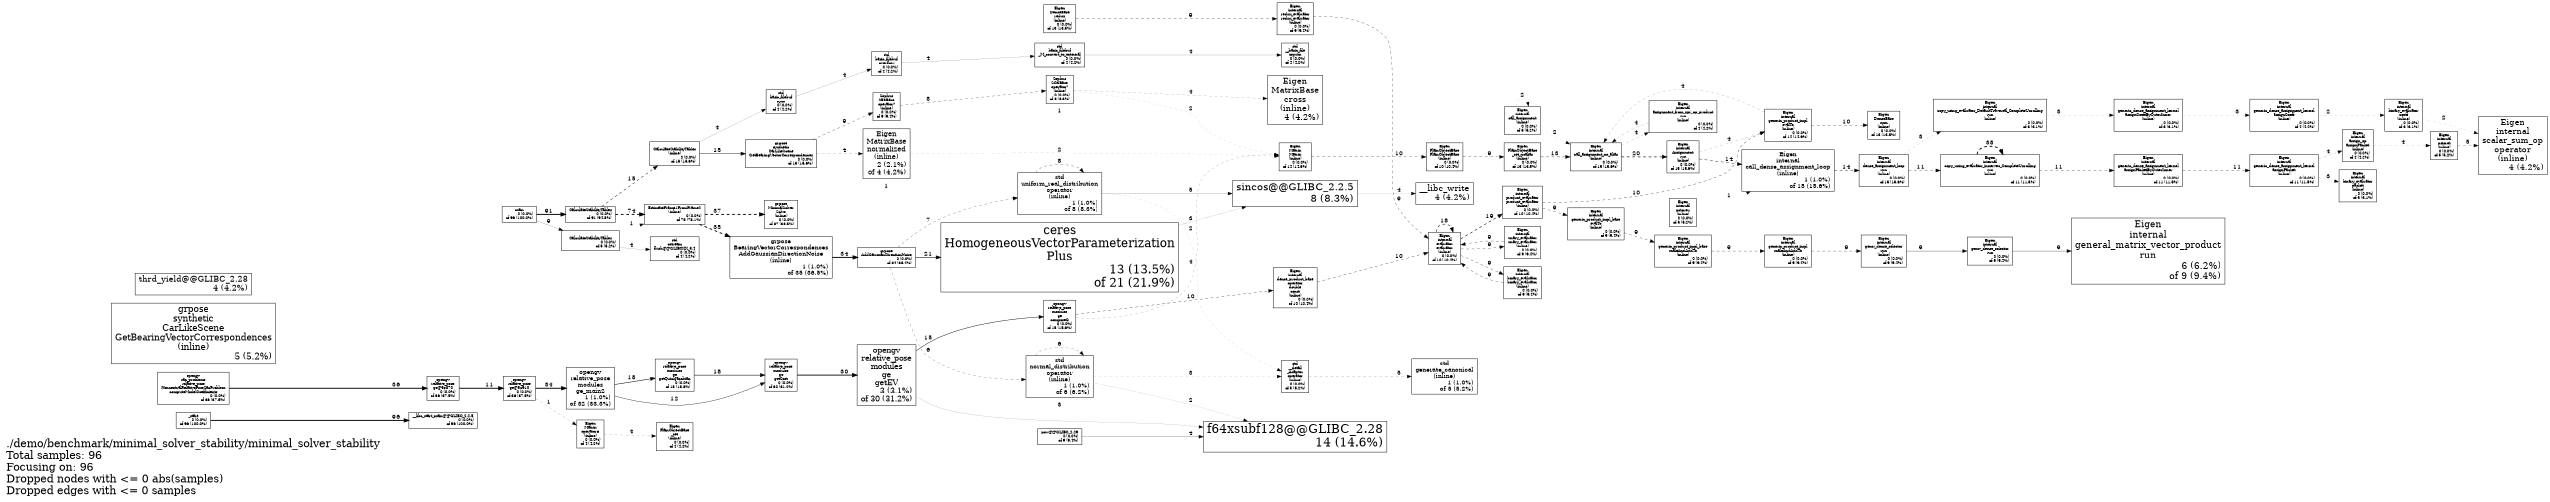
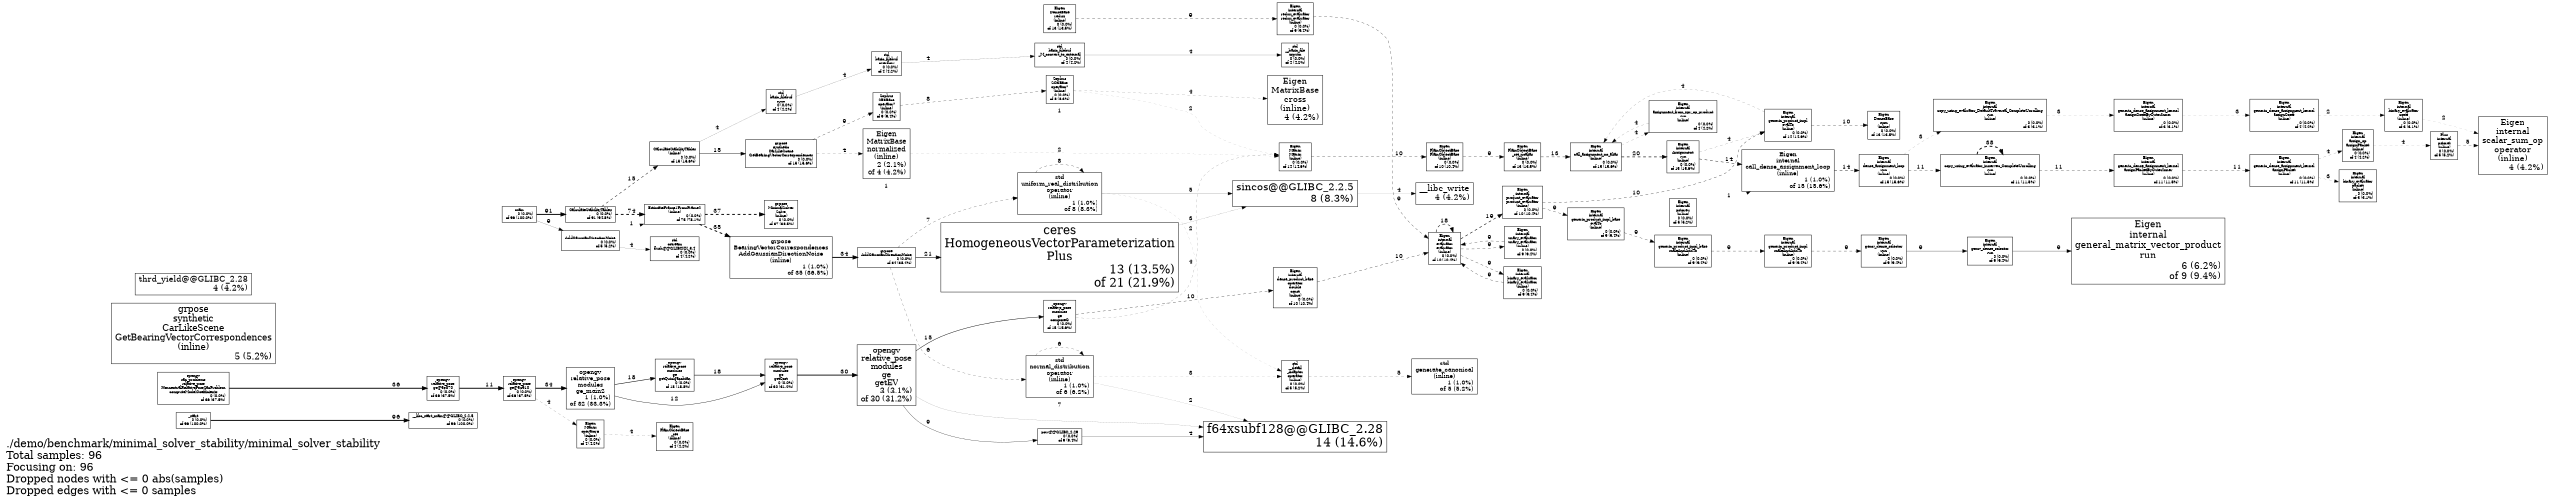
(1522, 121) -> none
(2444, 146) -> (2444, 146)
(590, 241) -> (590, 241)
(549, 402) -> (549, 402)
(1060, 405) -> (1060, 405)
none -> (963, 439)
